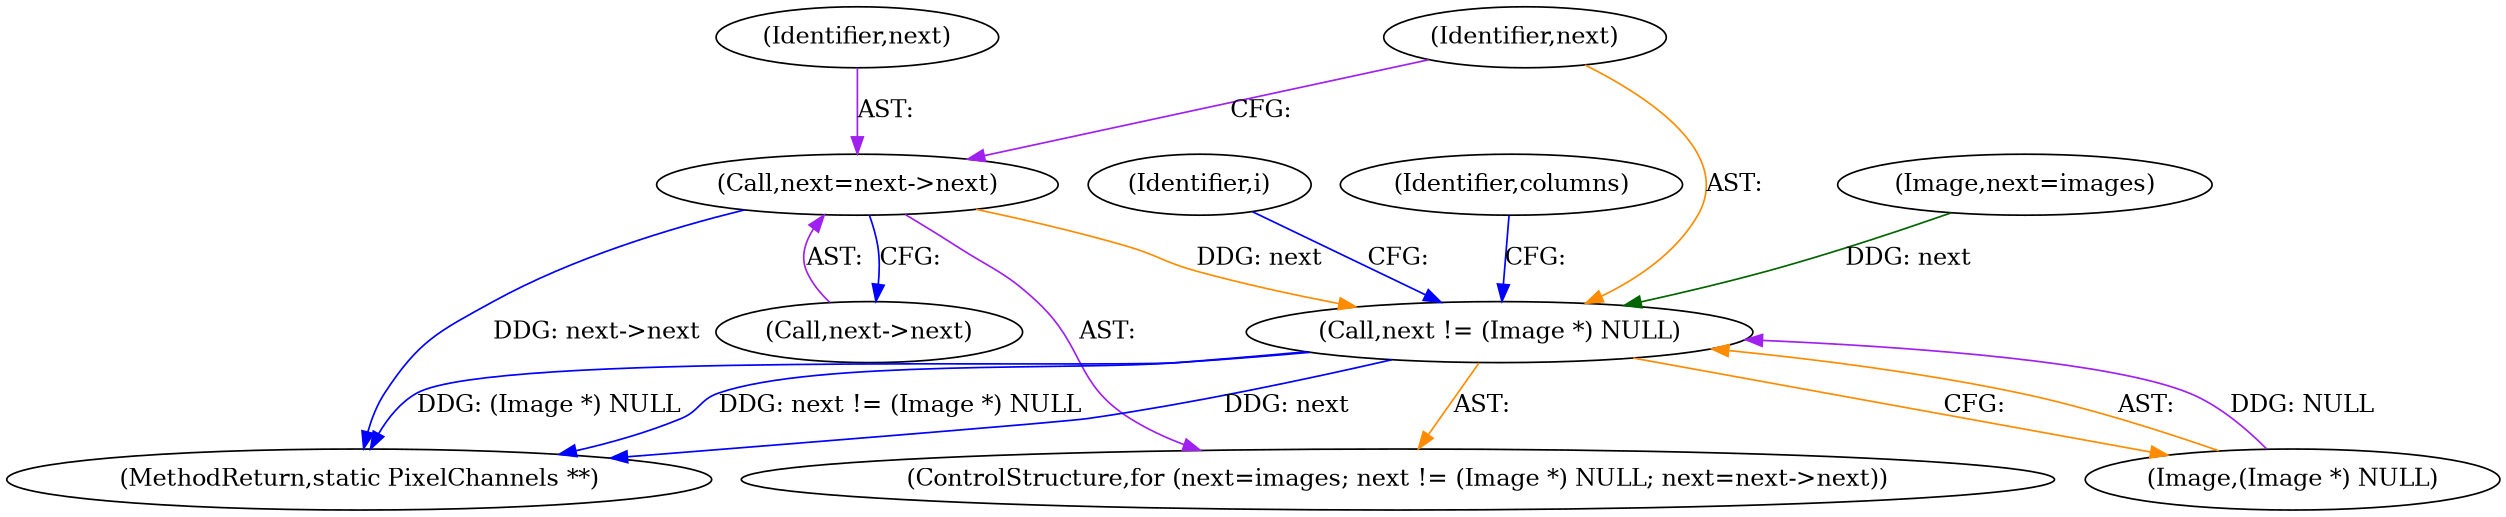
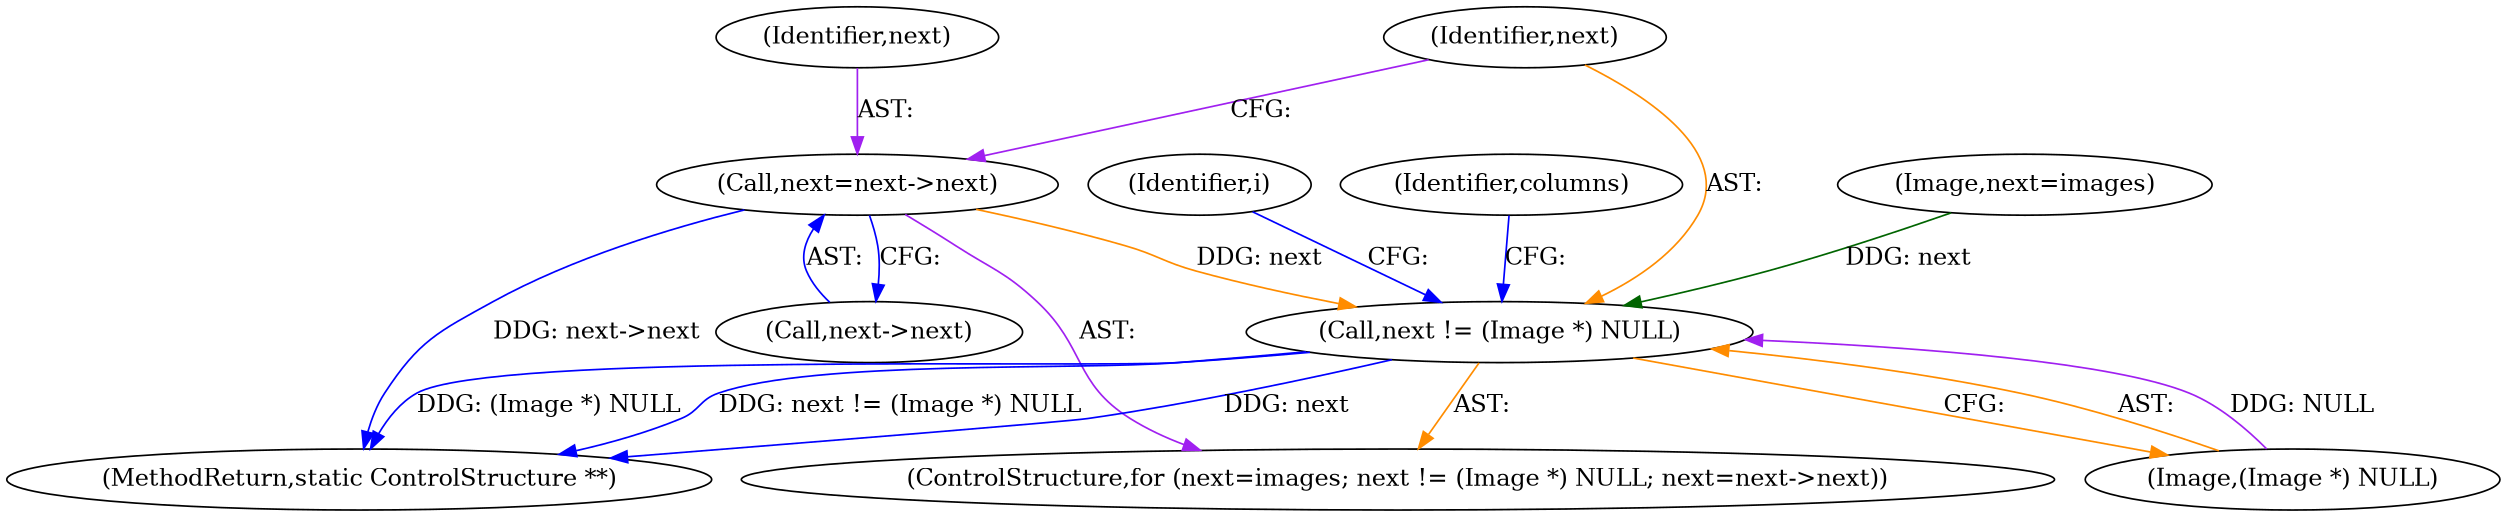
(806, 268) -> (806, 268)
(359, 480) -> (359, 480)
